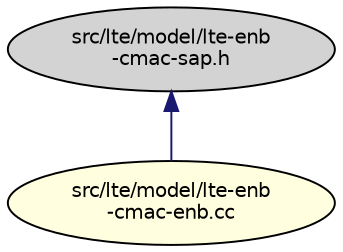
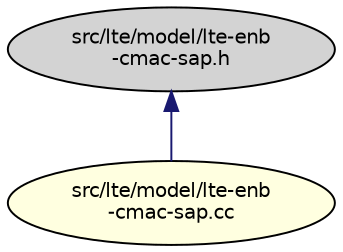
(171, 203) -> (171, 203)
